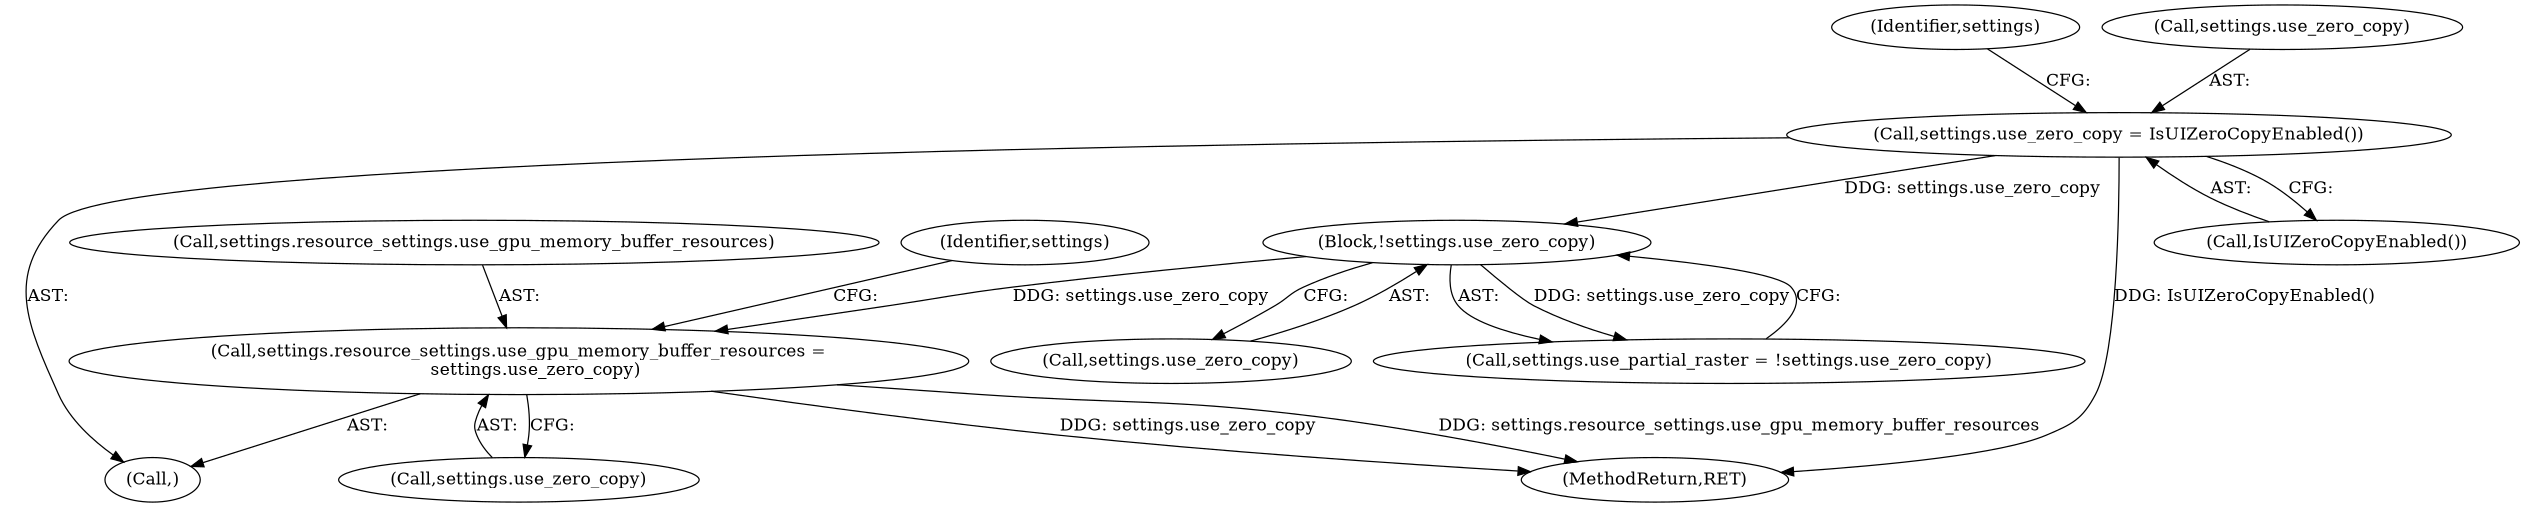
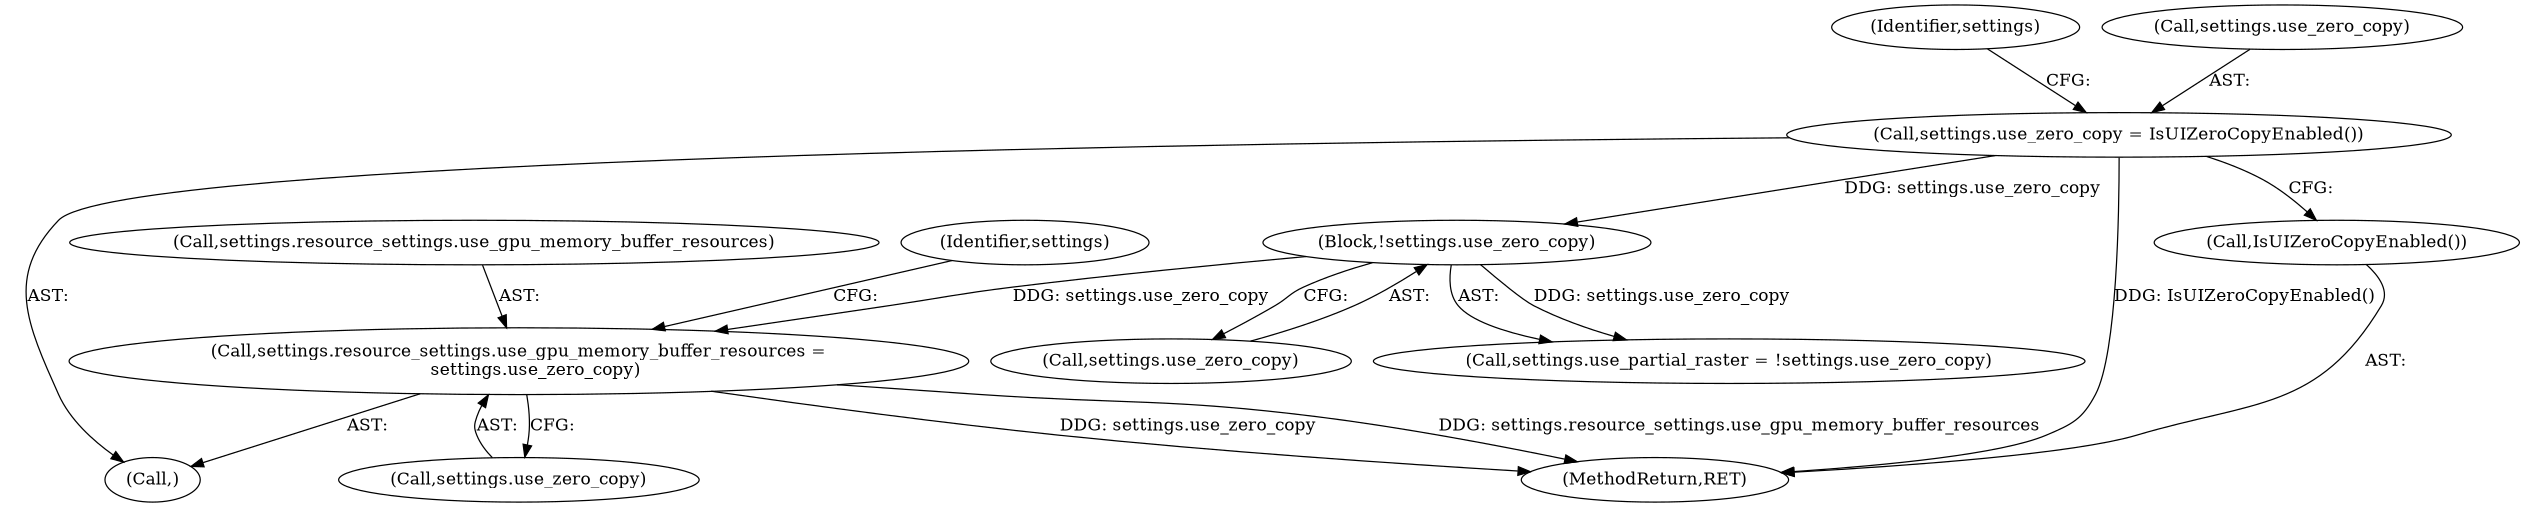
(2210, 198) -> (2132, 436)
(1744, 271) -> none
